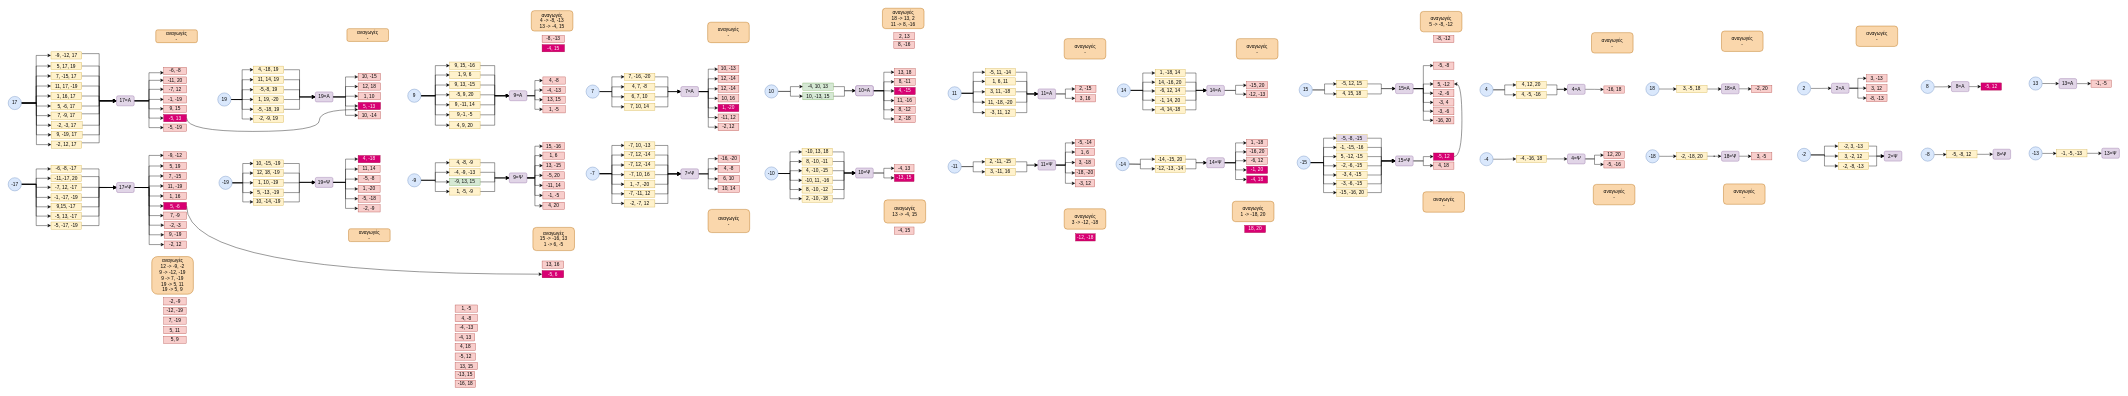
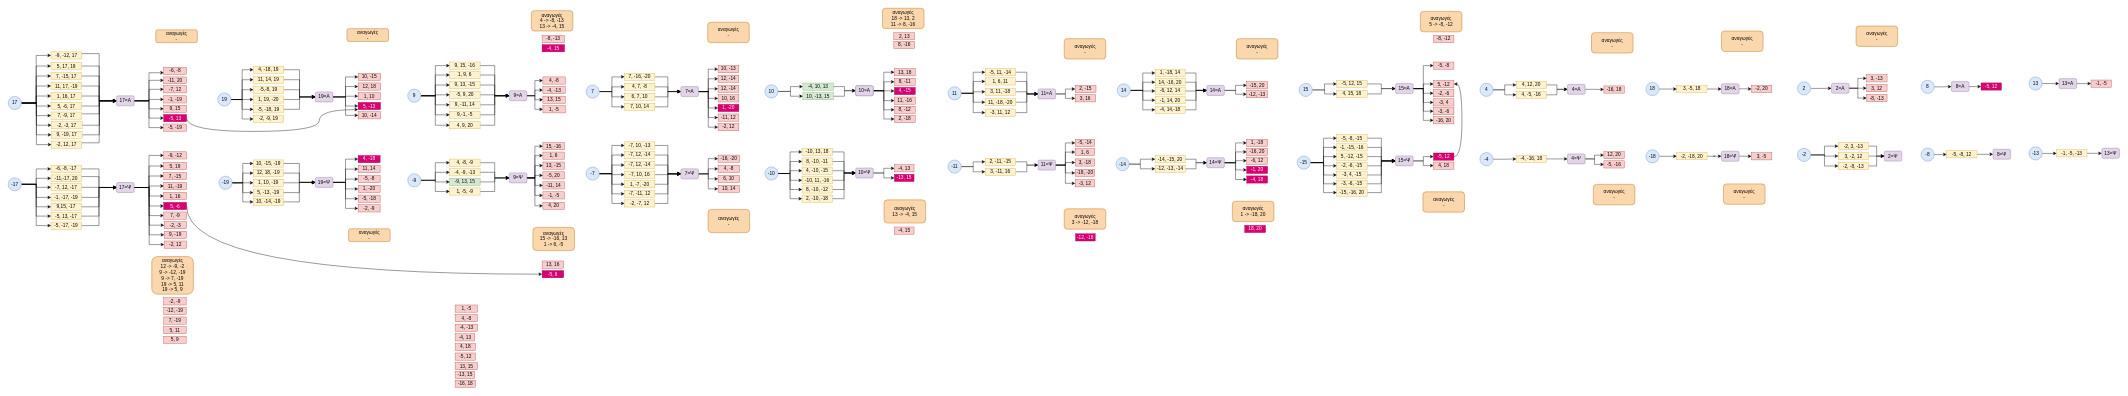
(1352, 138) -> (1352, 138)
